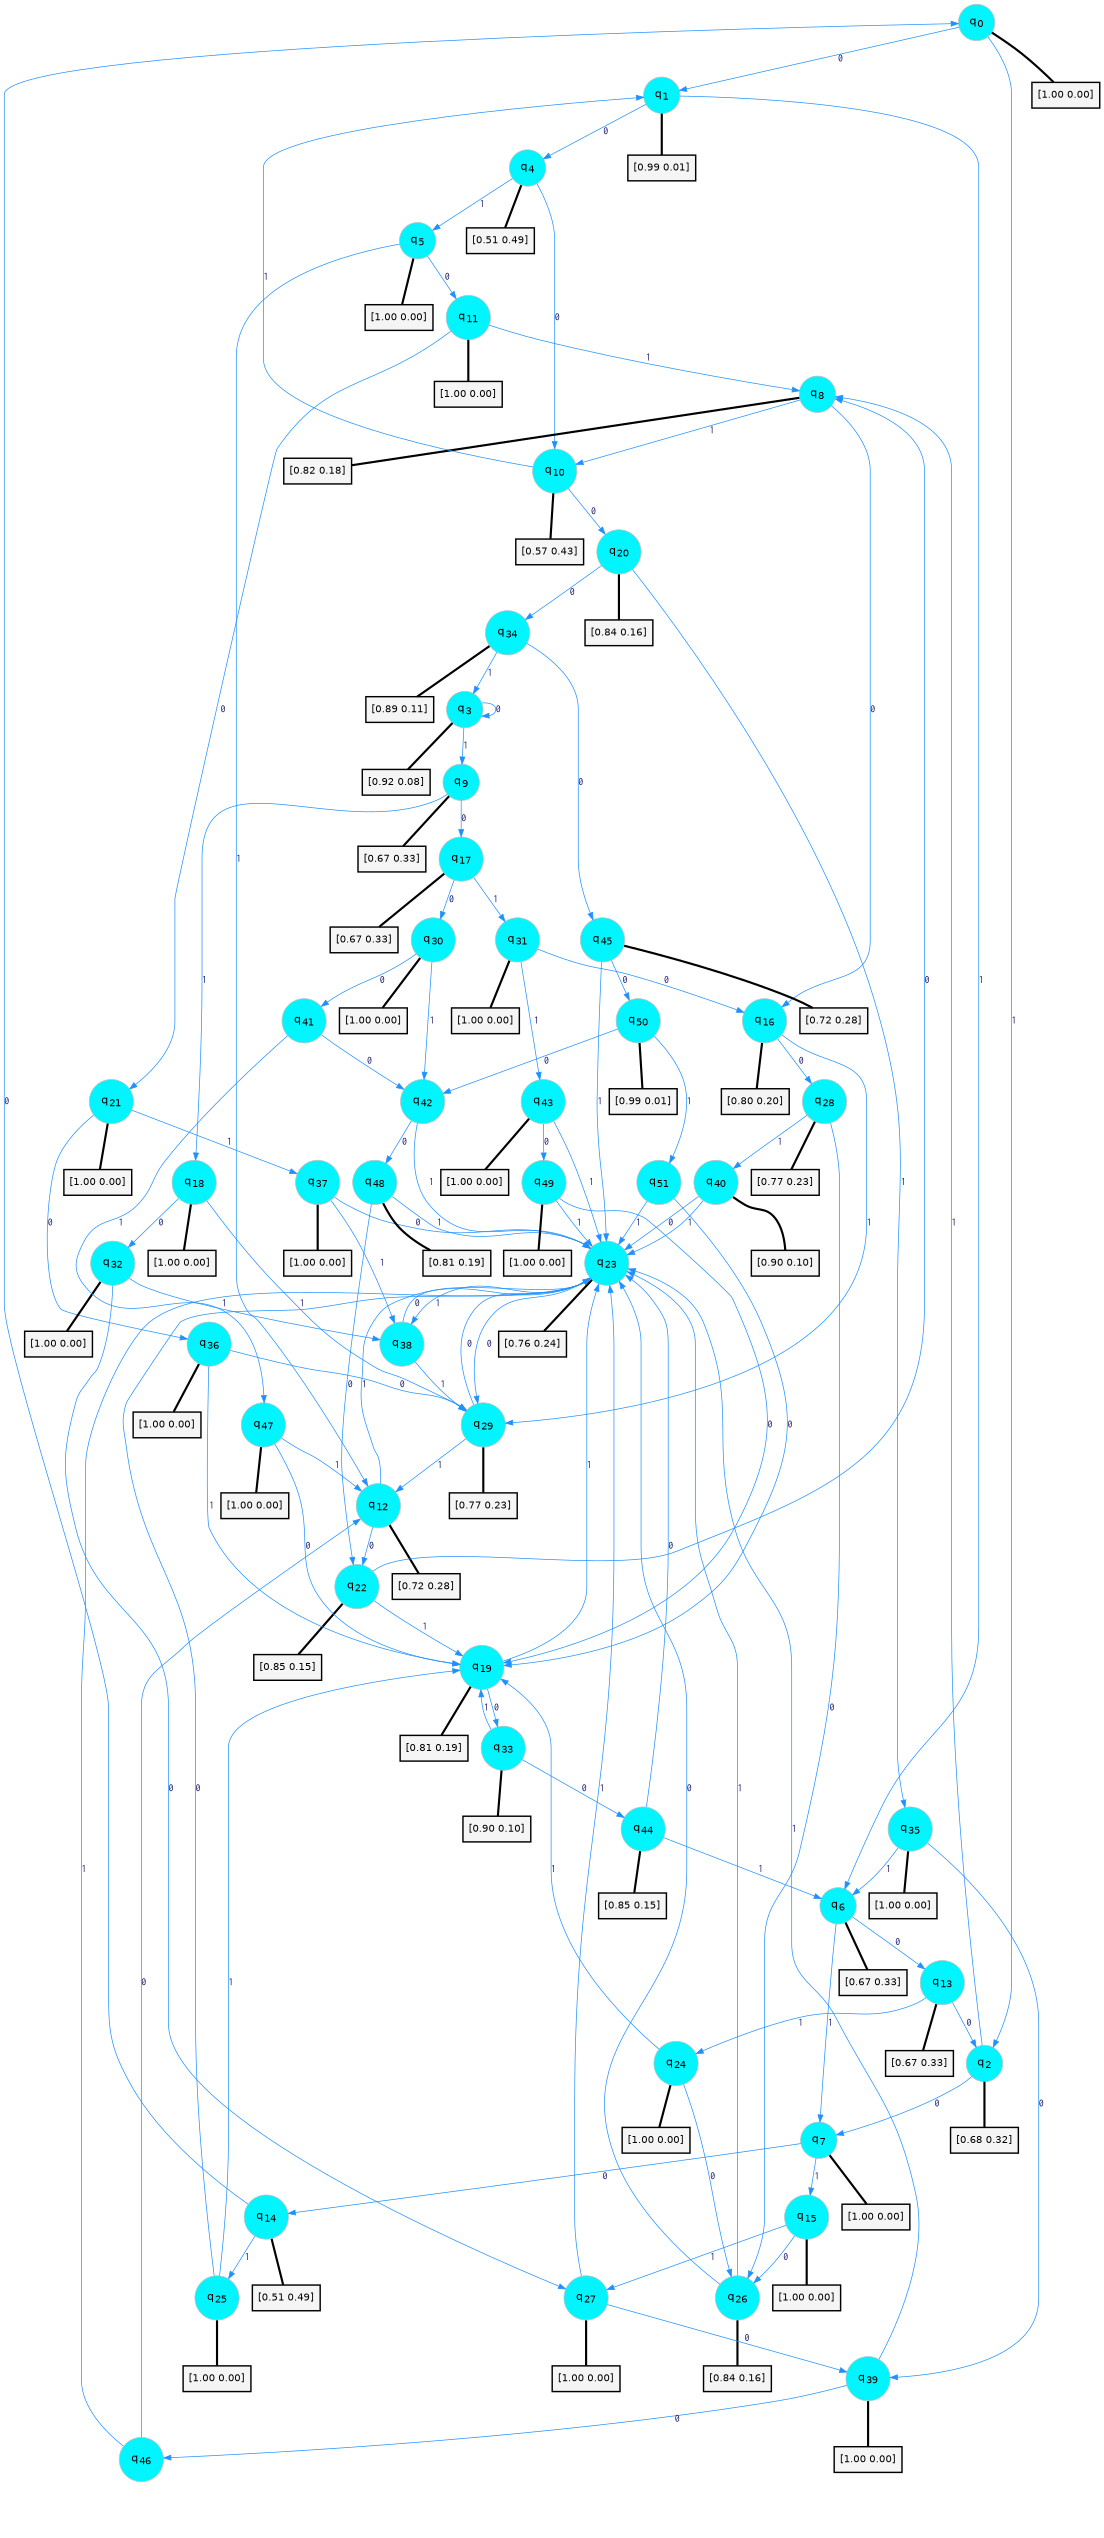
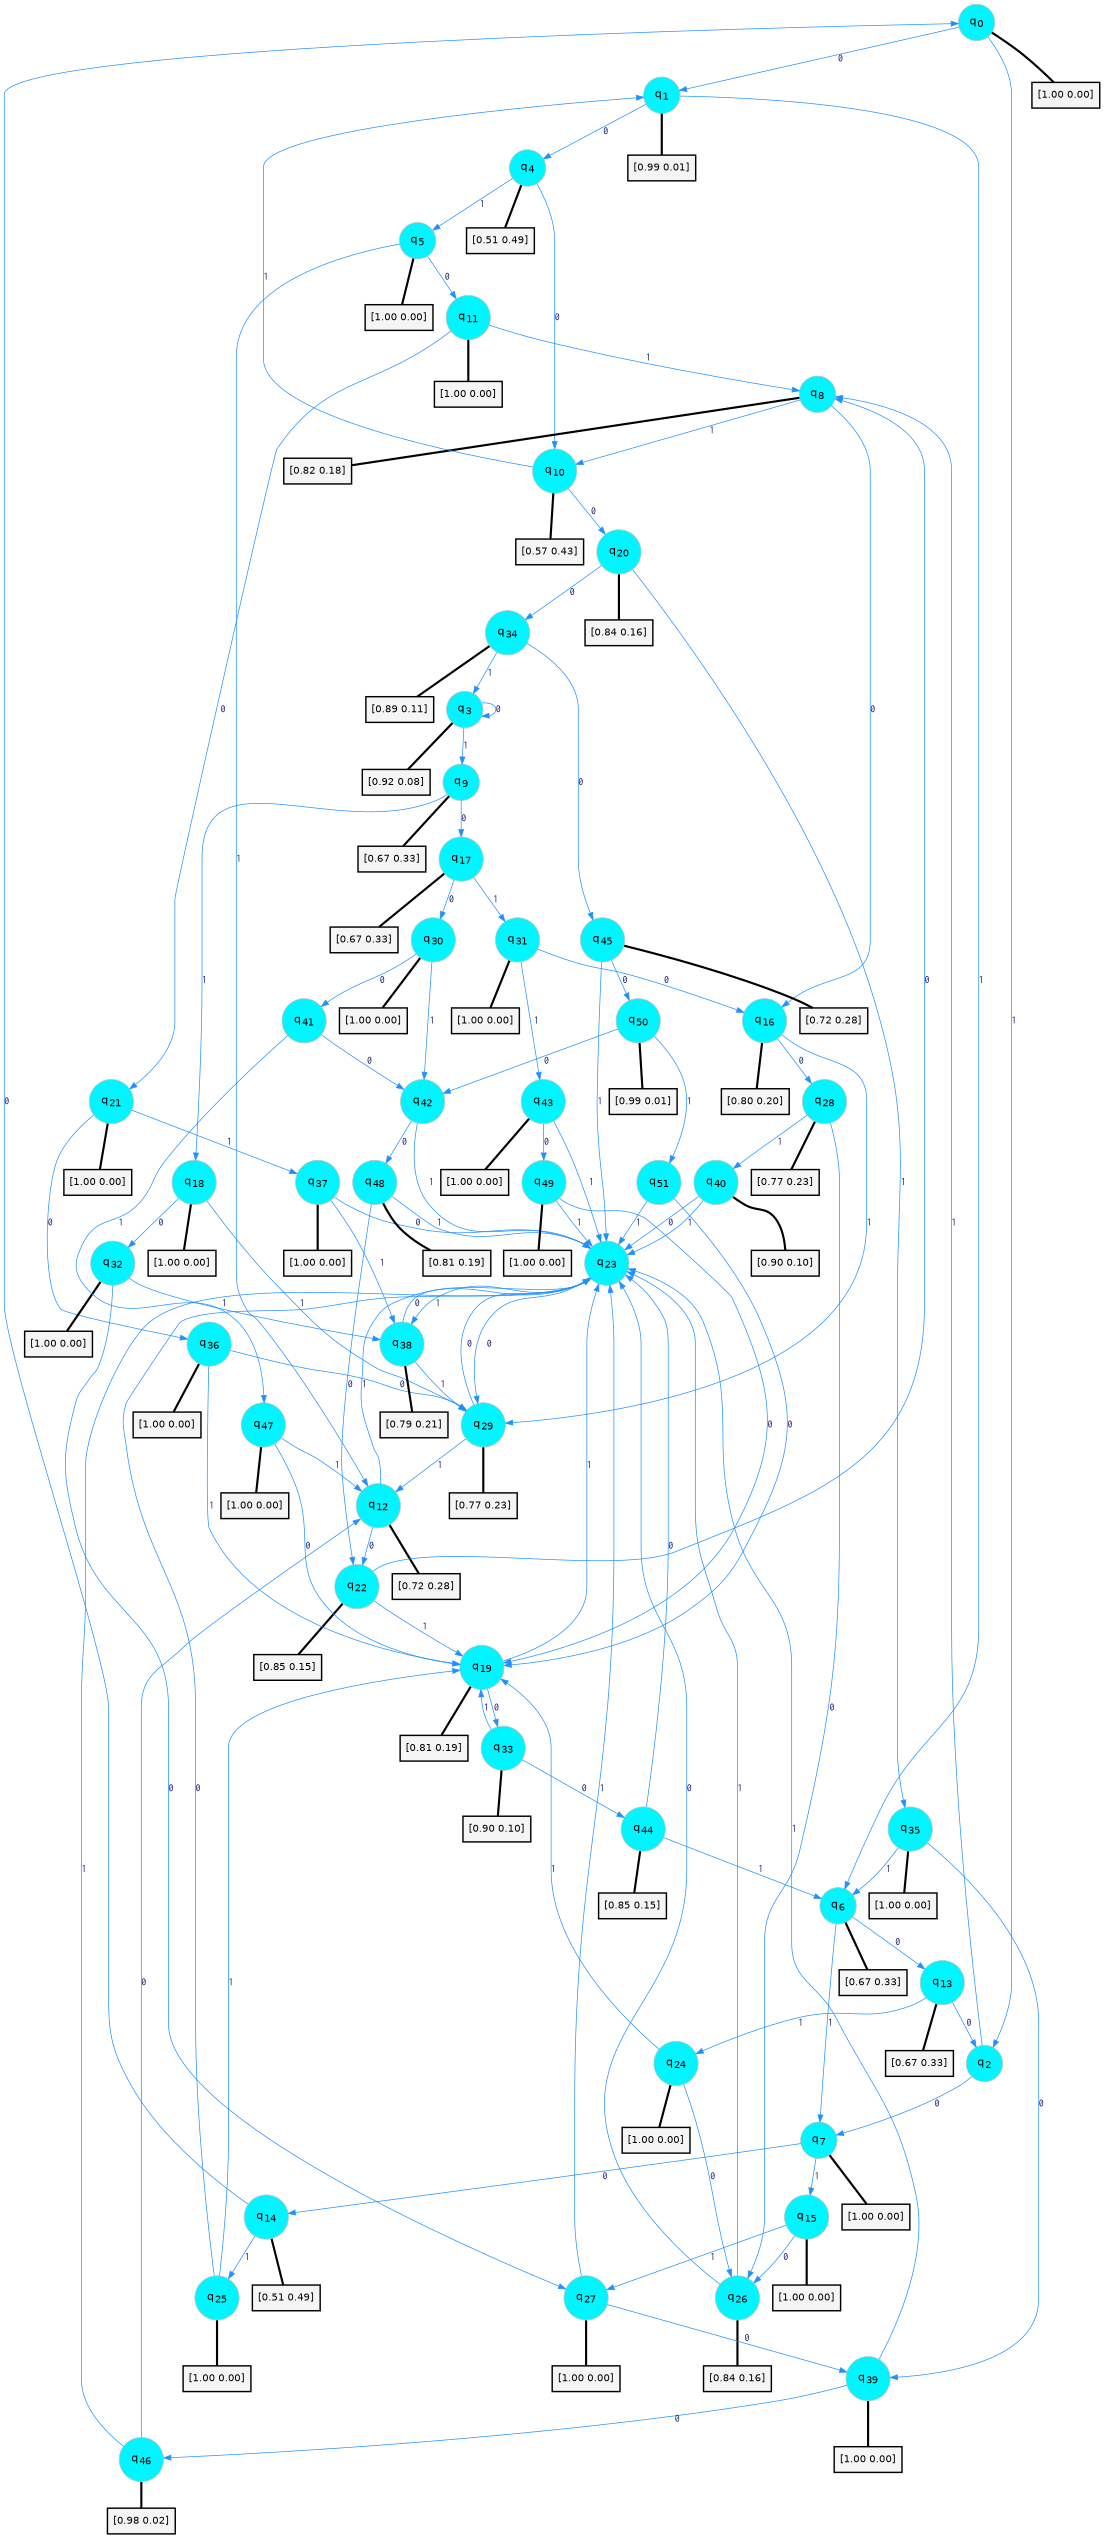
(533, 1344) -> none
none -> (414, 1425)
(984, 2140) -> none
none -> (141, 2521)
